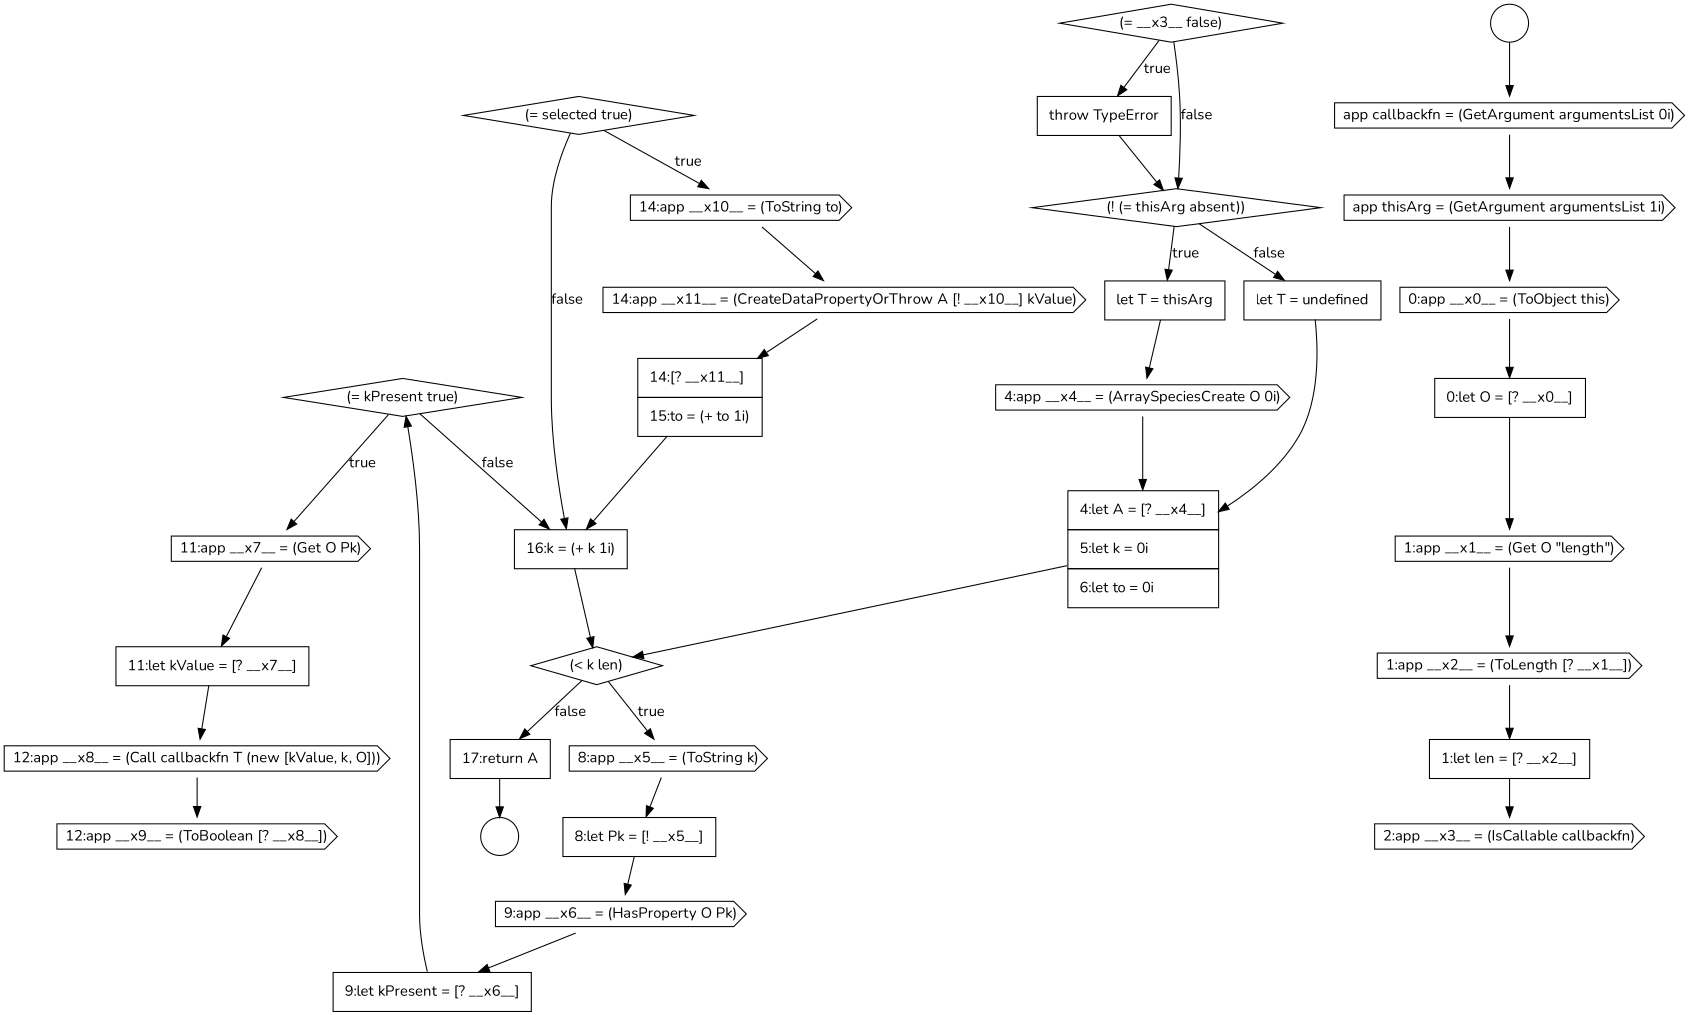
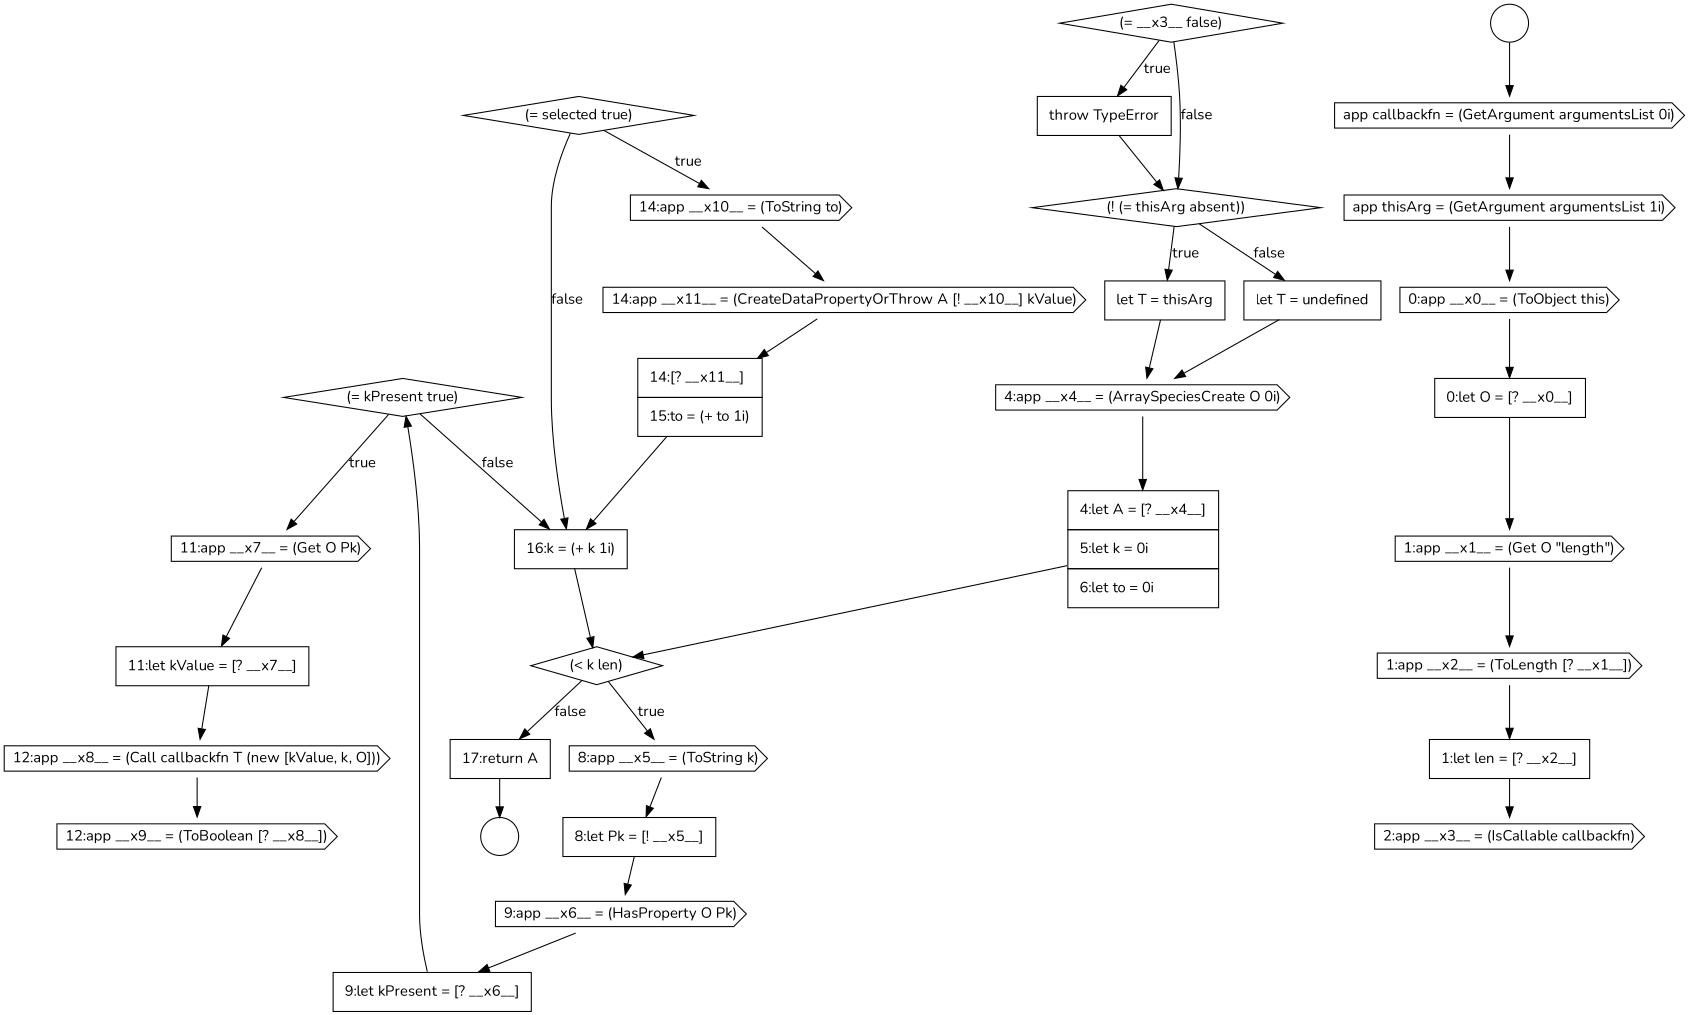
(1303, 428) -> (1232, 346)
